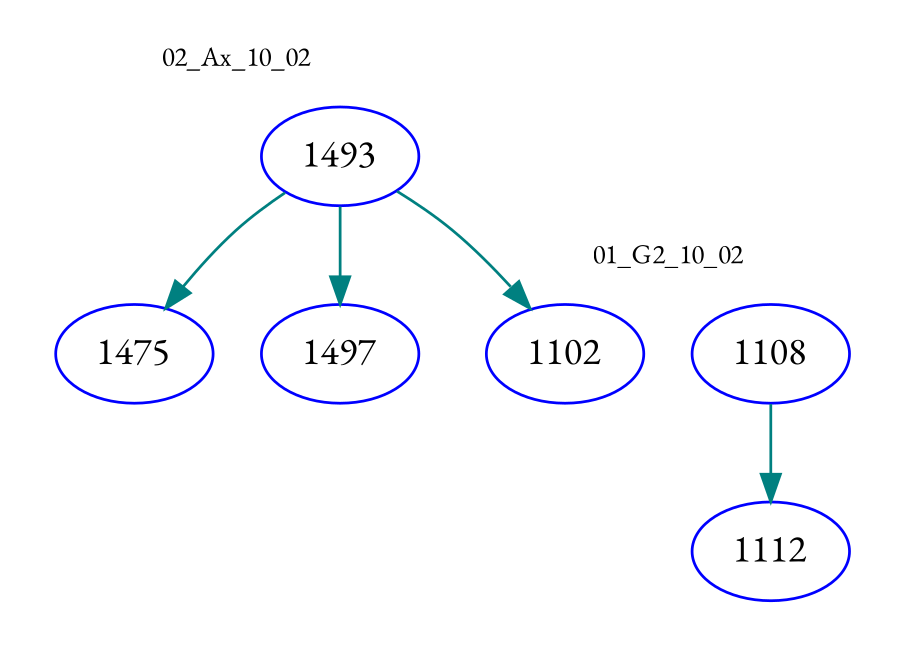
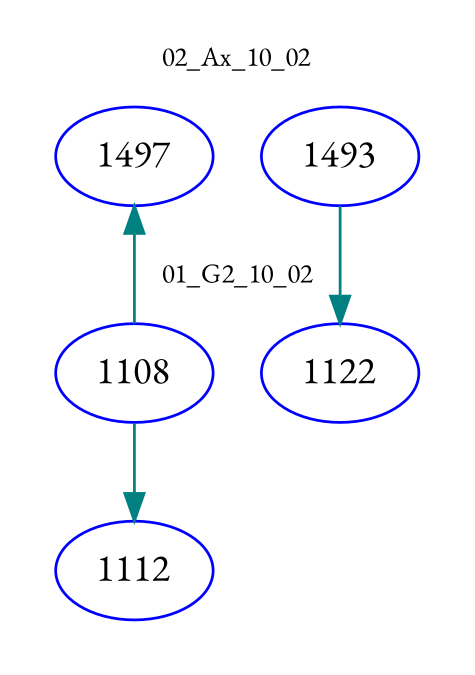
(340, 242) -> (134, 279)
(134, 354) -> none
(565, 354) -> (340, 373)
